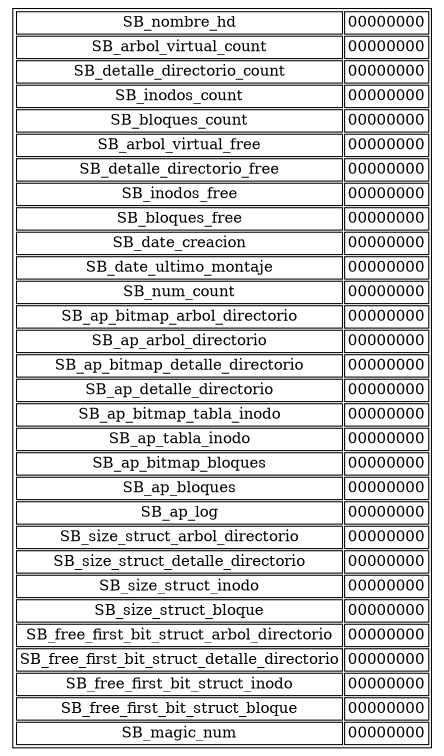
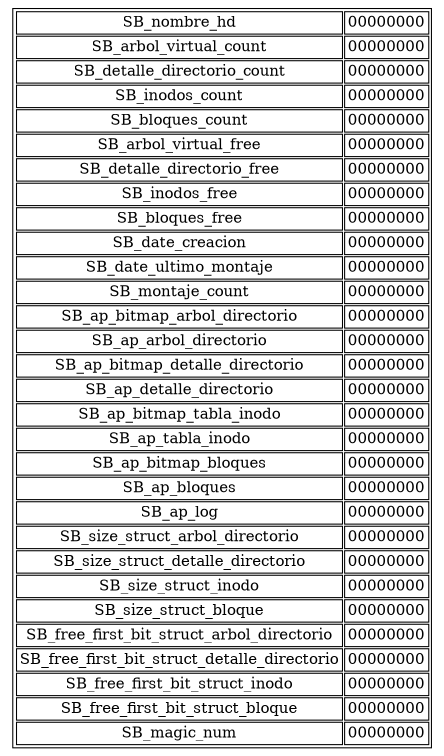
(179, 292) -> (179, 292)
